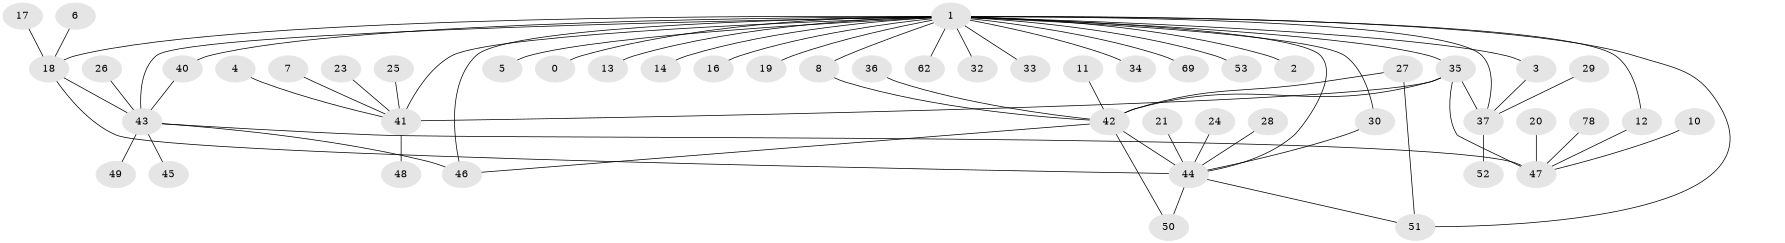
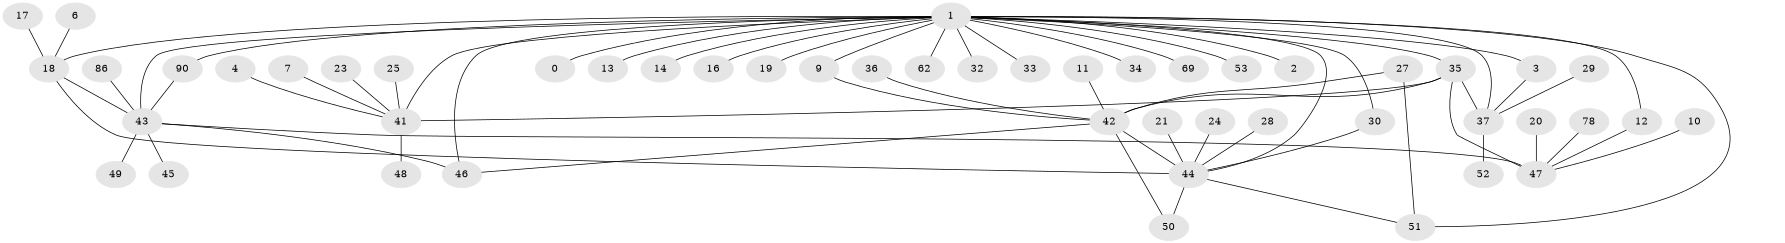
(102, 69) -> (102, 69)
(183, 69) -> (183, 69)
(502, 69) -> none
(819, 69) -> (819, 69)
